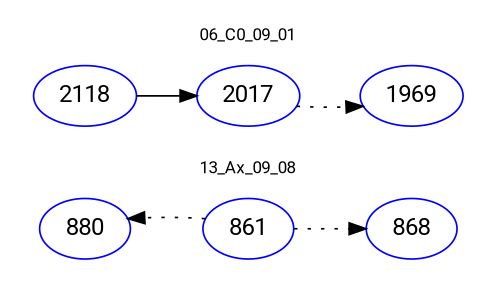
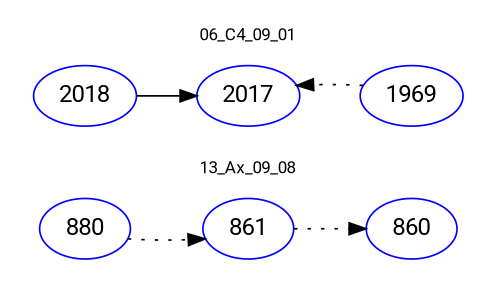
(248, 36) -> (248, 36)
(85, 96) -> (85, 96)
(321, 107) -> (338, 85)
(175, 217) -> (158, 240)
(412, 229) -> (412, 229)
